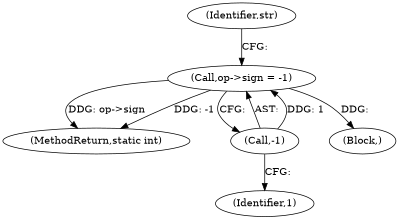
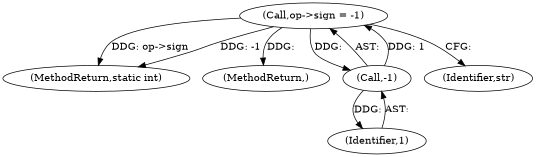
(242, 44) -> (417, 37)
(234, 110) -> (330, 47)
none -> (385, 113)
(363, 141) -> (266, 78)
(279, 172) -> (369, 110)
